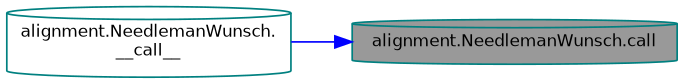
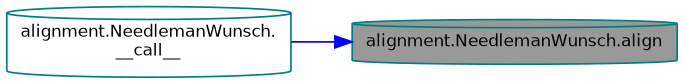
(515, 42) -> (515, 42)
